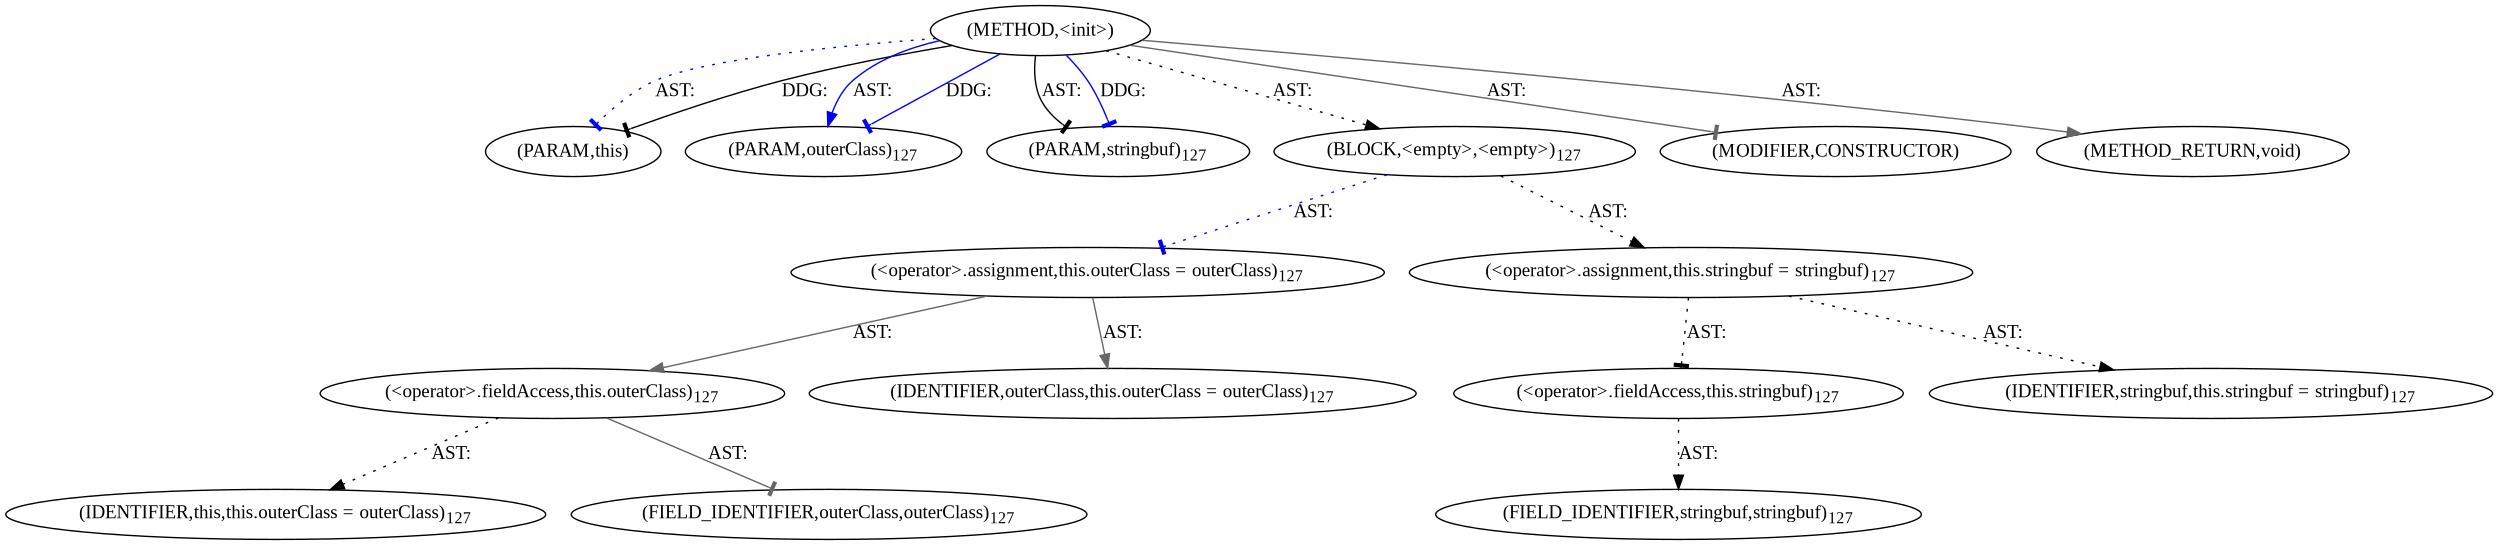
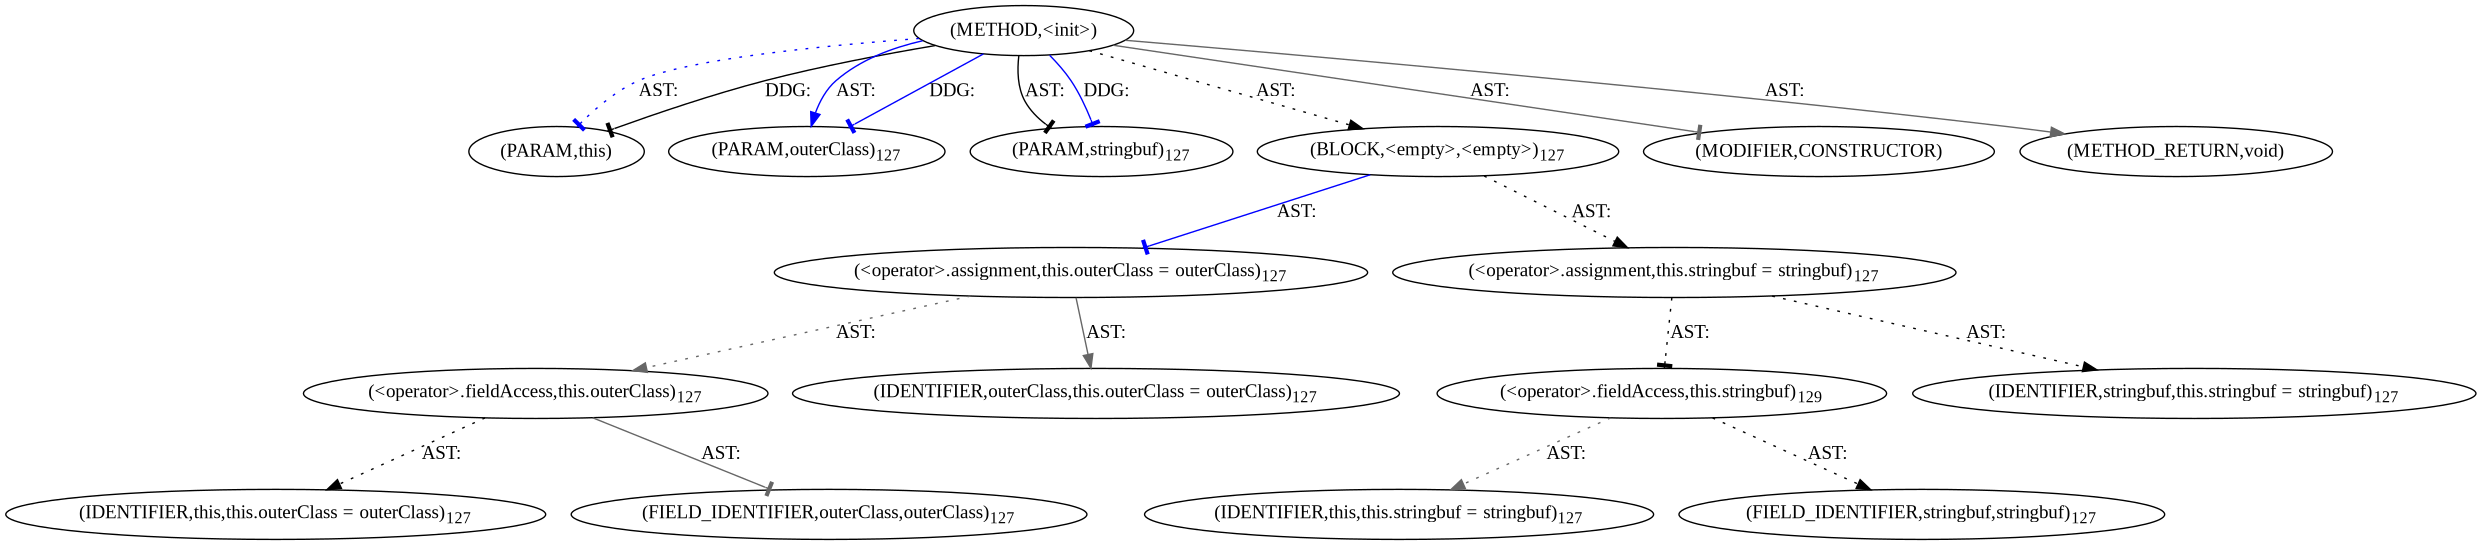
(1277, 210) -> (1260, 210)
(825, 332) -> (808, 332)
(1827, 391) -> (1811, 391)
none -> (1399, 514)
